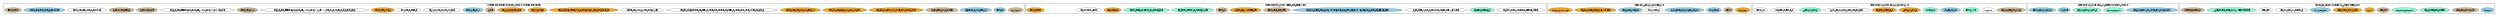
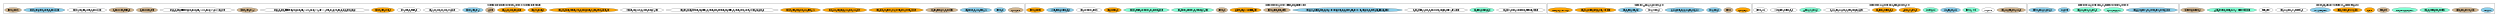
(1649, 5) -> (1649, 5)
(1890, 5) -> (1890, 5)
(2337, 5) -> (2337, 5)
none -> (1060, 10)
(1631, 10) -> (1631, 10)
